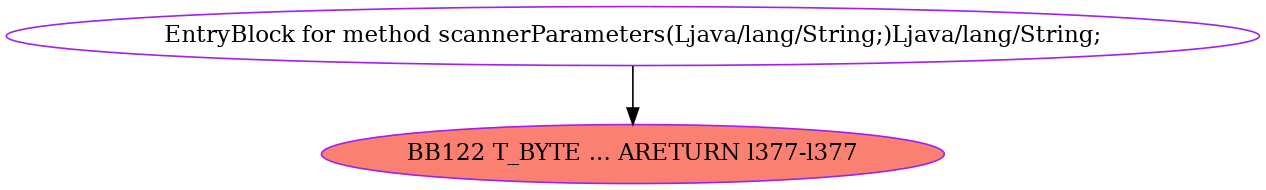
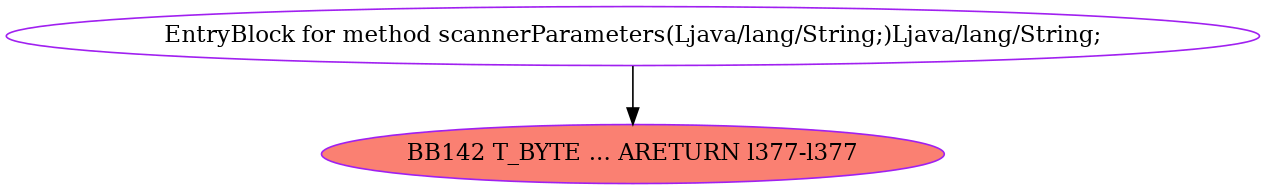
(633, 154) -> (633, 154)
